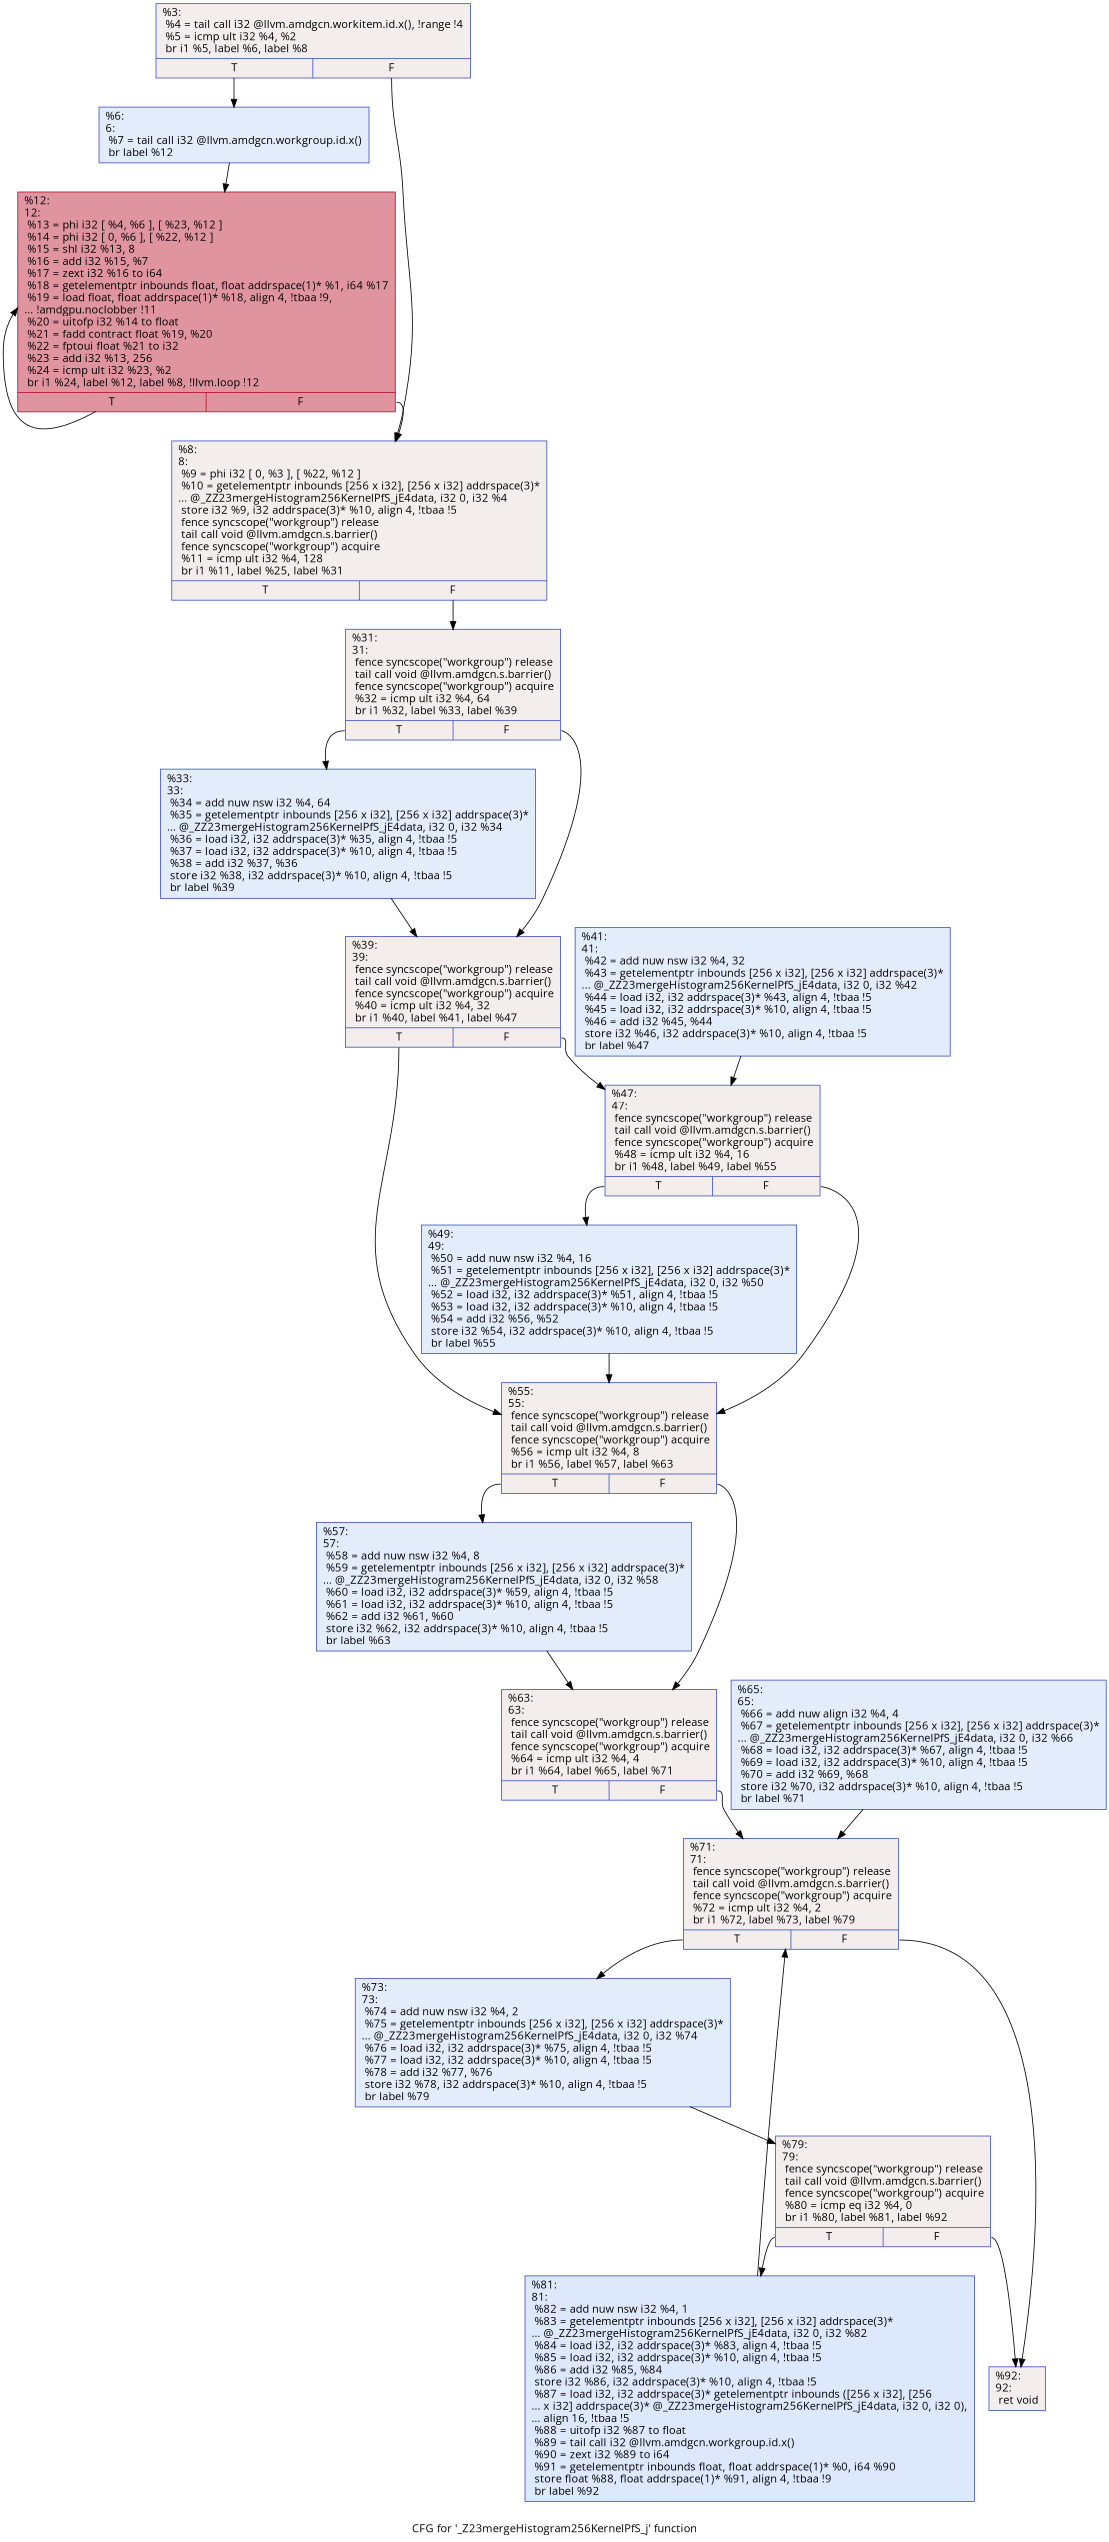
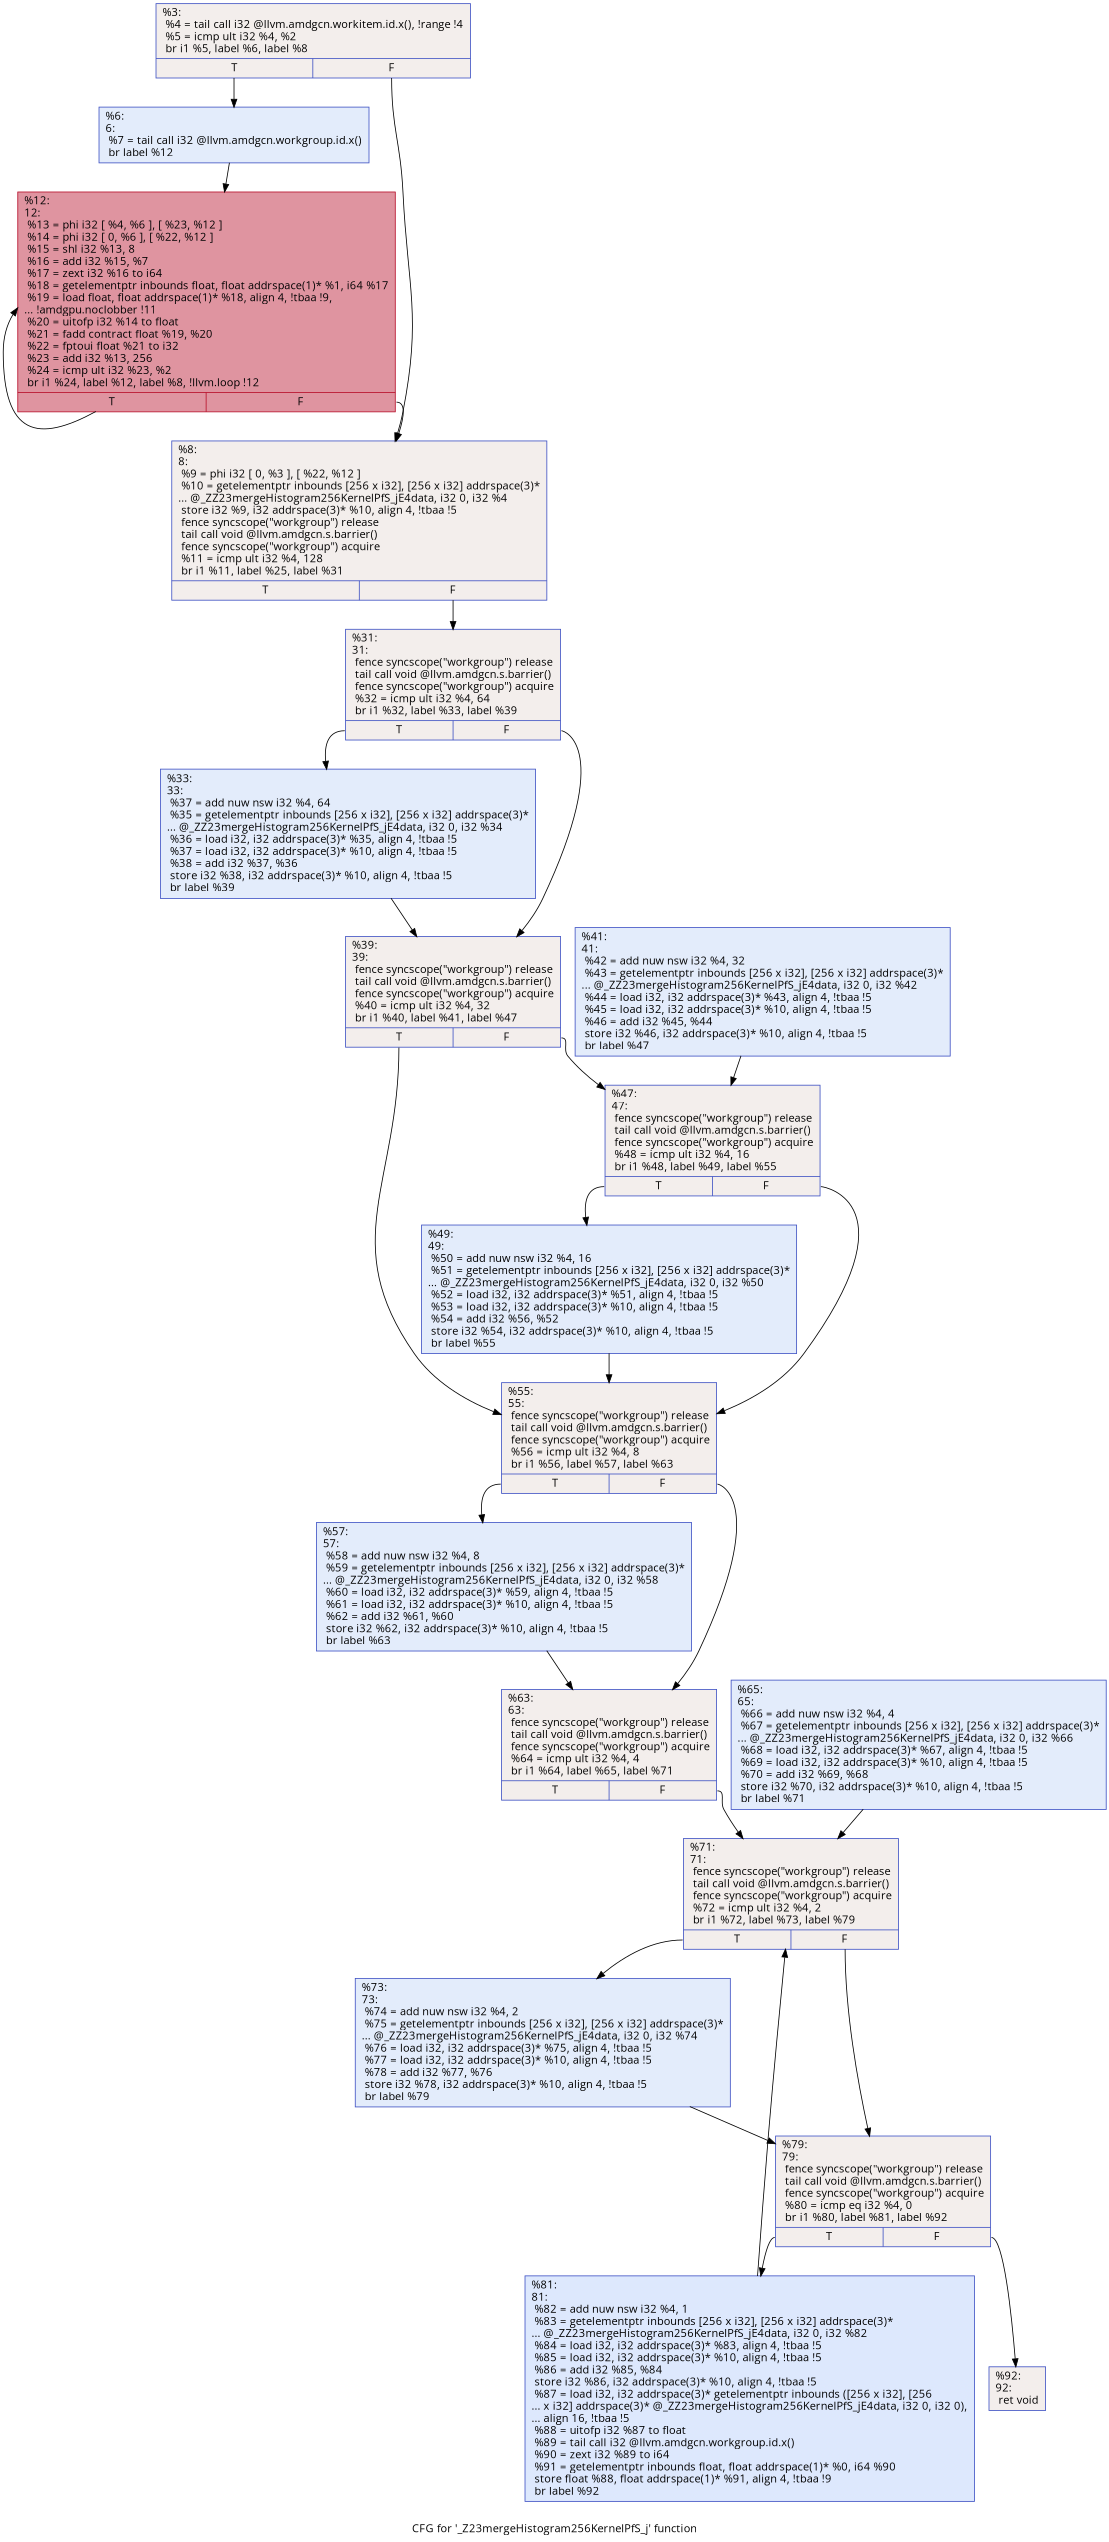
(249, 803) -> (249, 803)
(818, 1714) -> (816, 1714)
(1032, 2117) -> (852, 2039)
